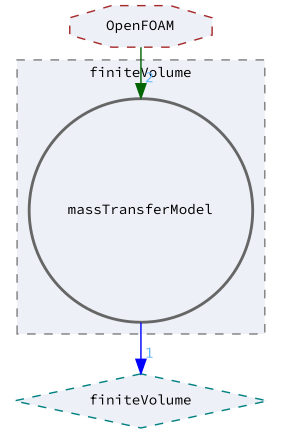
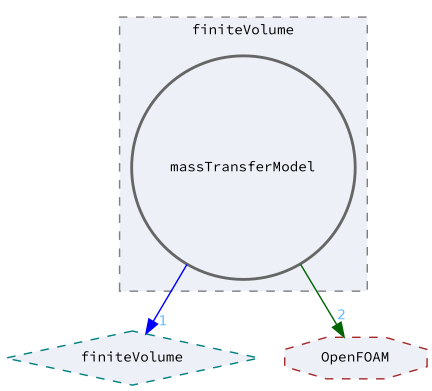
(141, 69) -> (322, 301)
